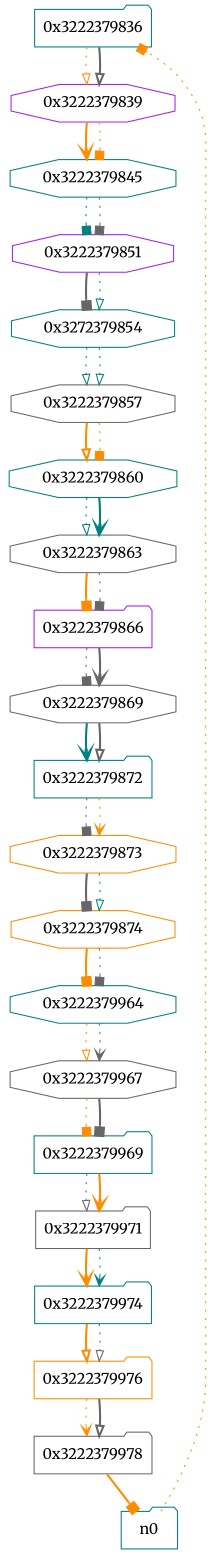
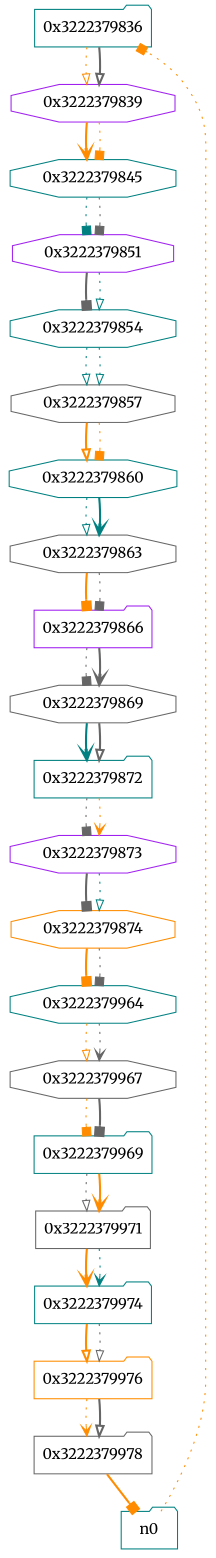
(93, 329) -> (93, 329)
(93, 854) -> (93, 854)
